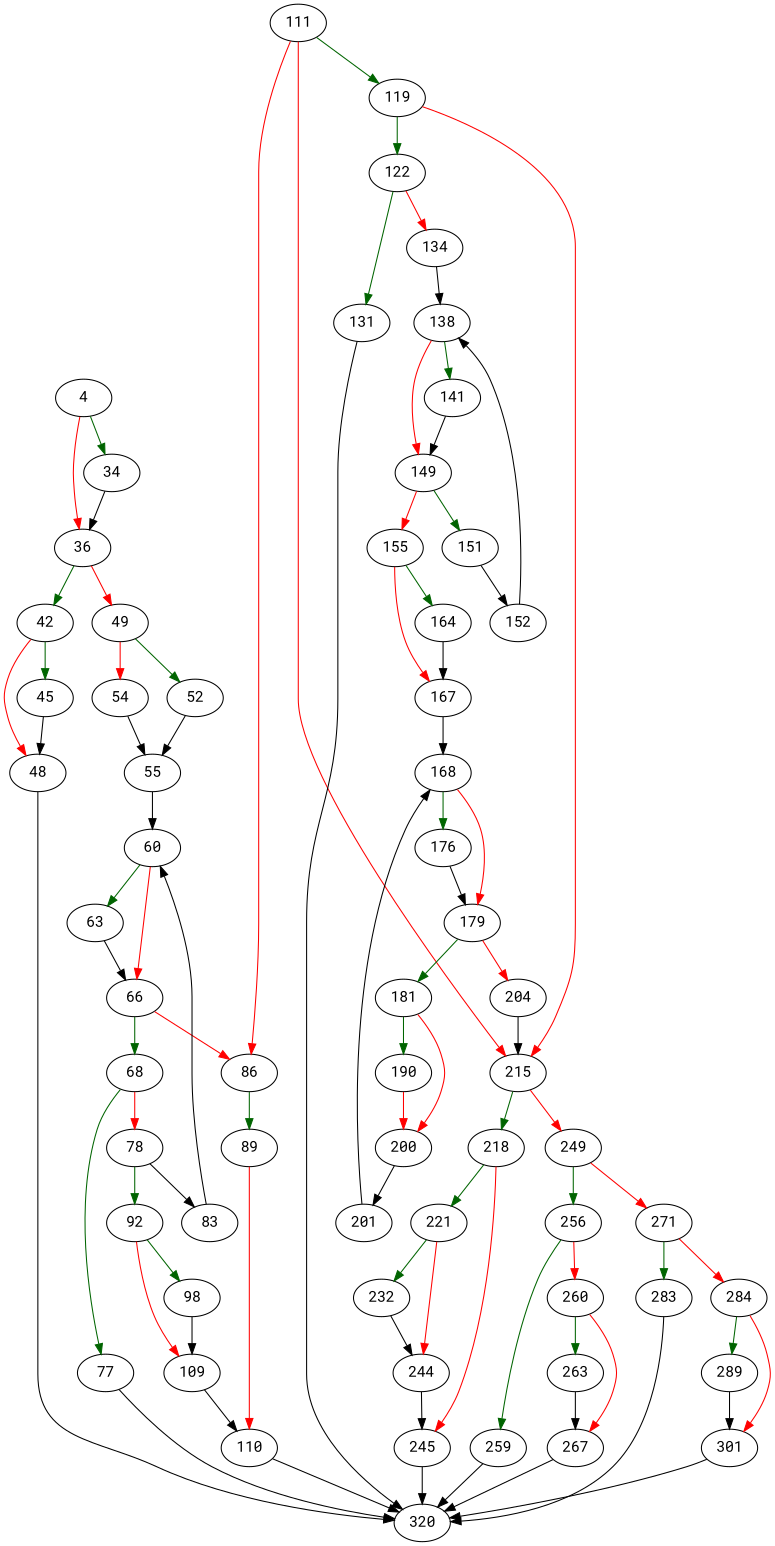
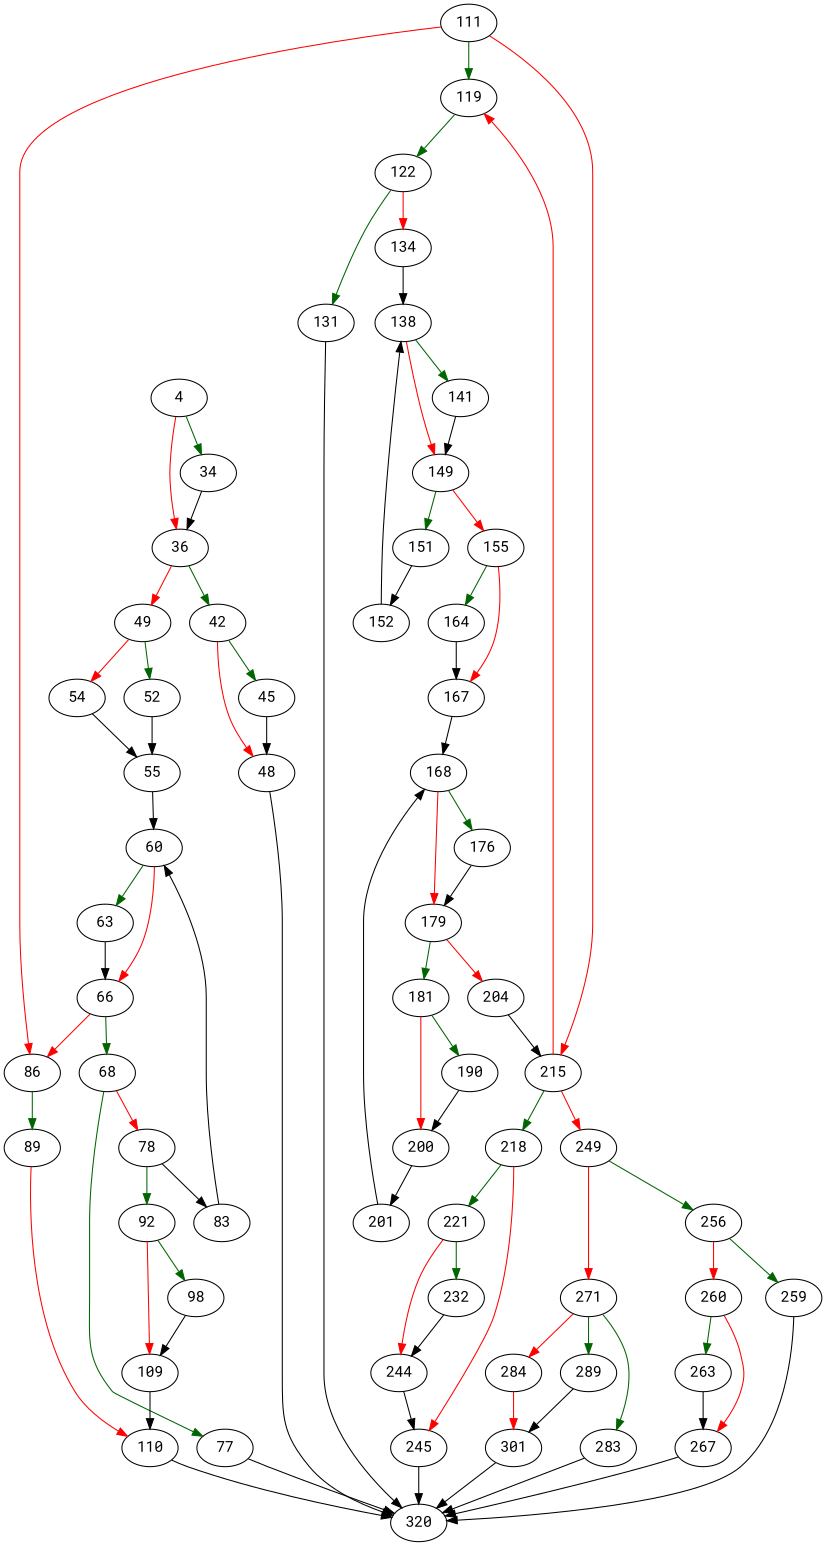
(575, 541) -> (553, 579)
(403, 1105) -> (448, 1106)
(735, 1330) -> (589, 1330)
